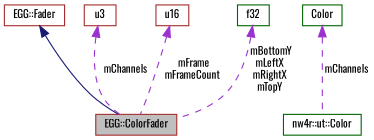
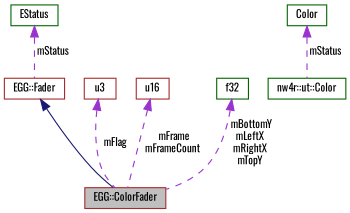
none -> (34, 15)
(125, 70) -> (114, 143)
(346, 70) -> (325, 52)
